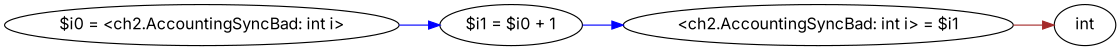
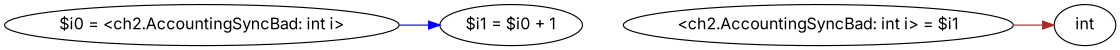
(597, 25) -> none
